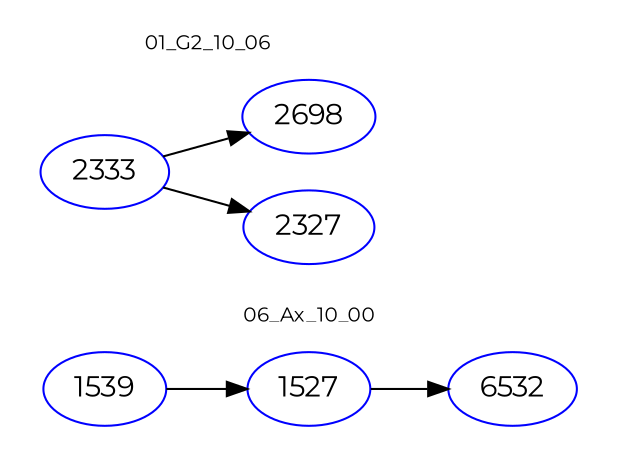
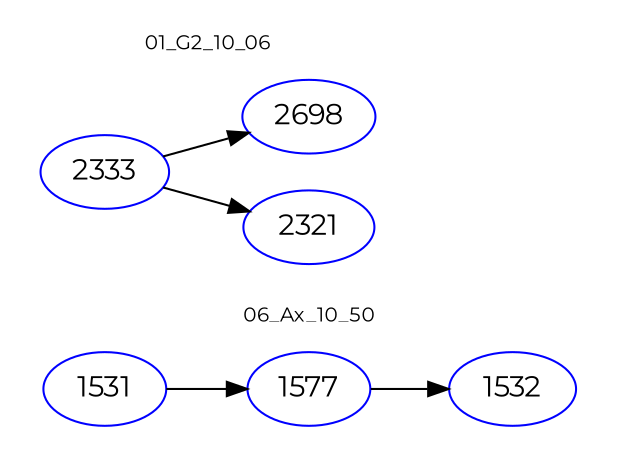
(309, 227) -> (309, 227)
(310, 316) -> (310, 316)
(105, 389) -> (105, 389)
(309, 389) -> (309, 389)
(513, 389) -> (513, 389)
